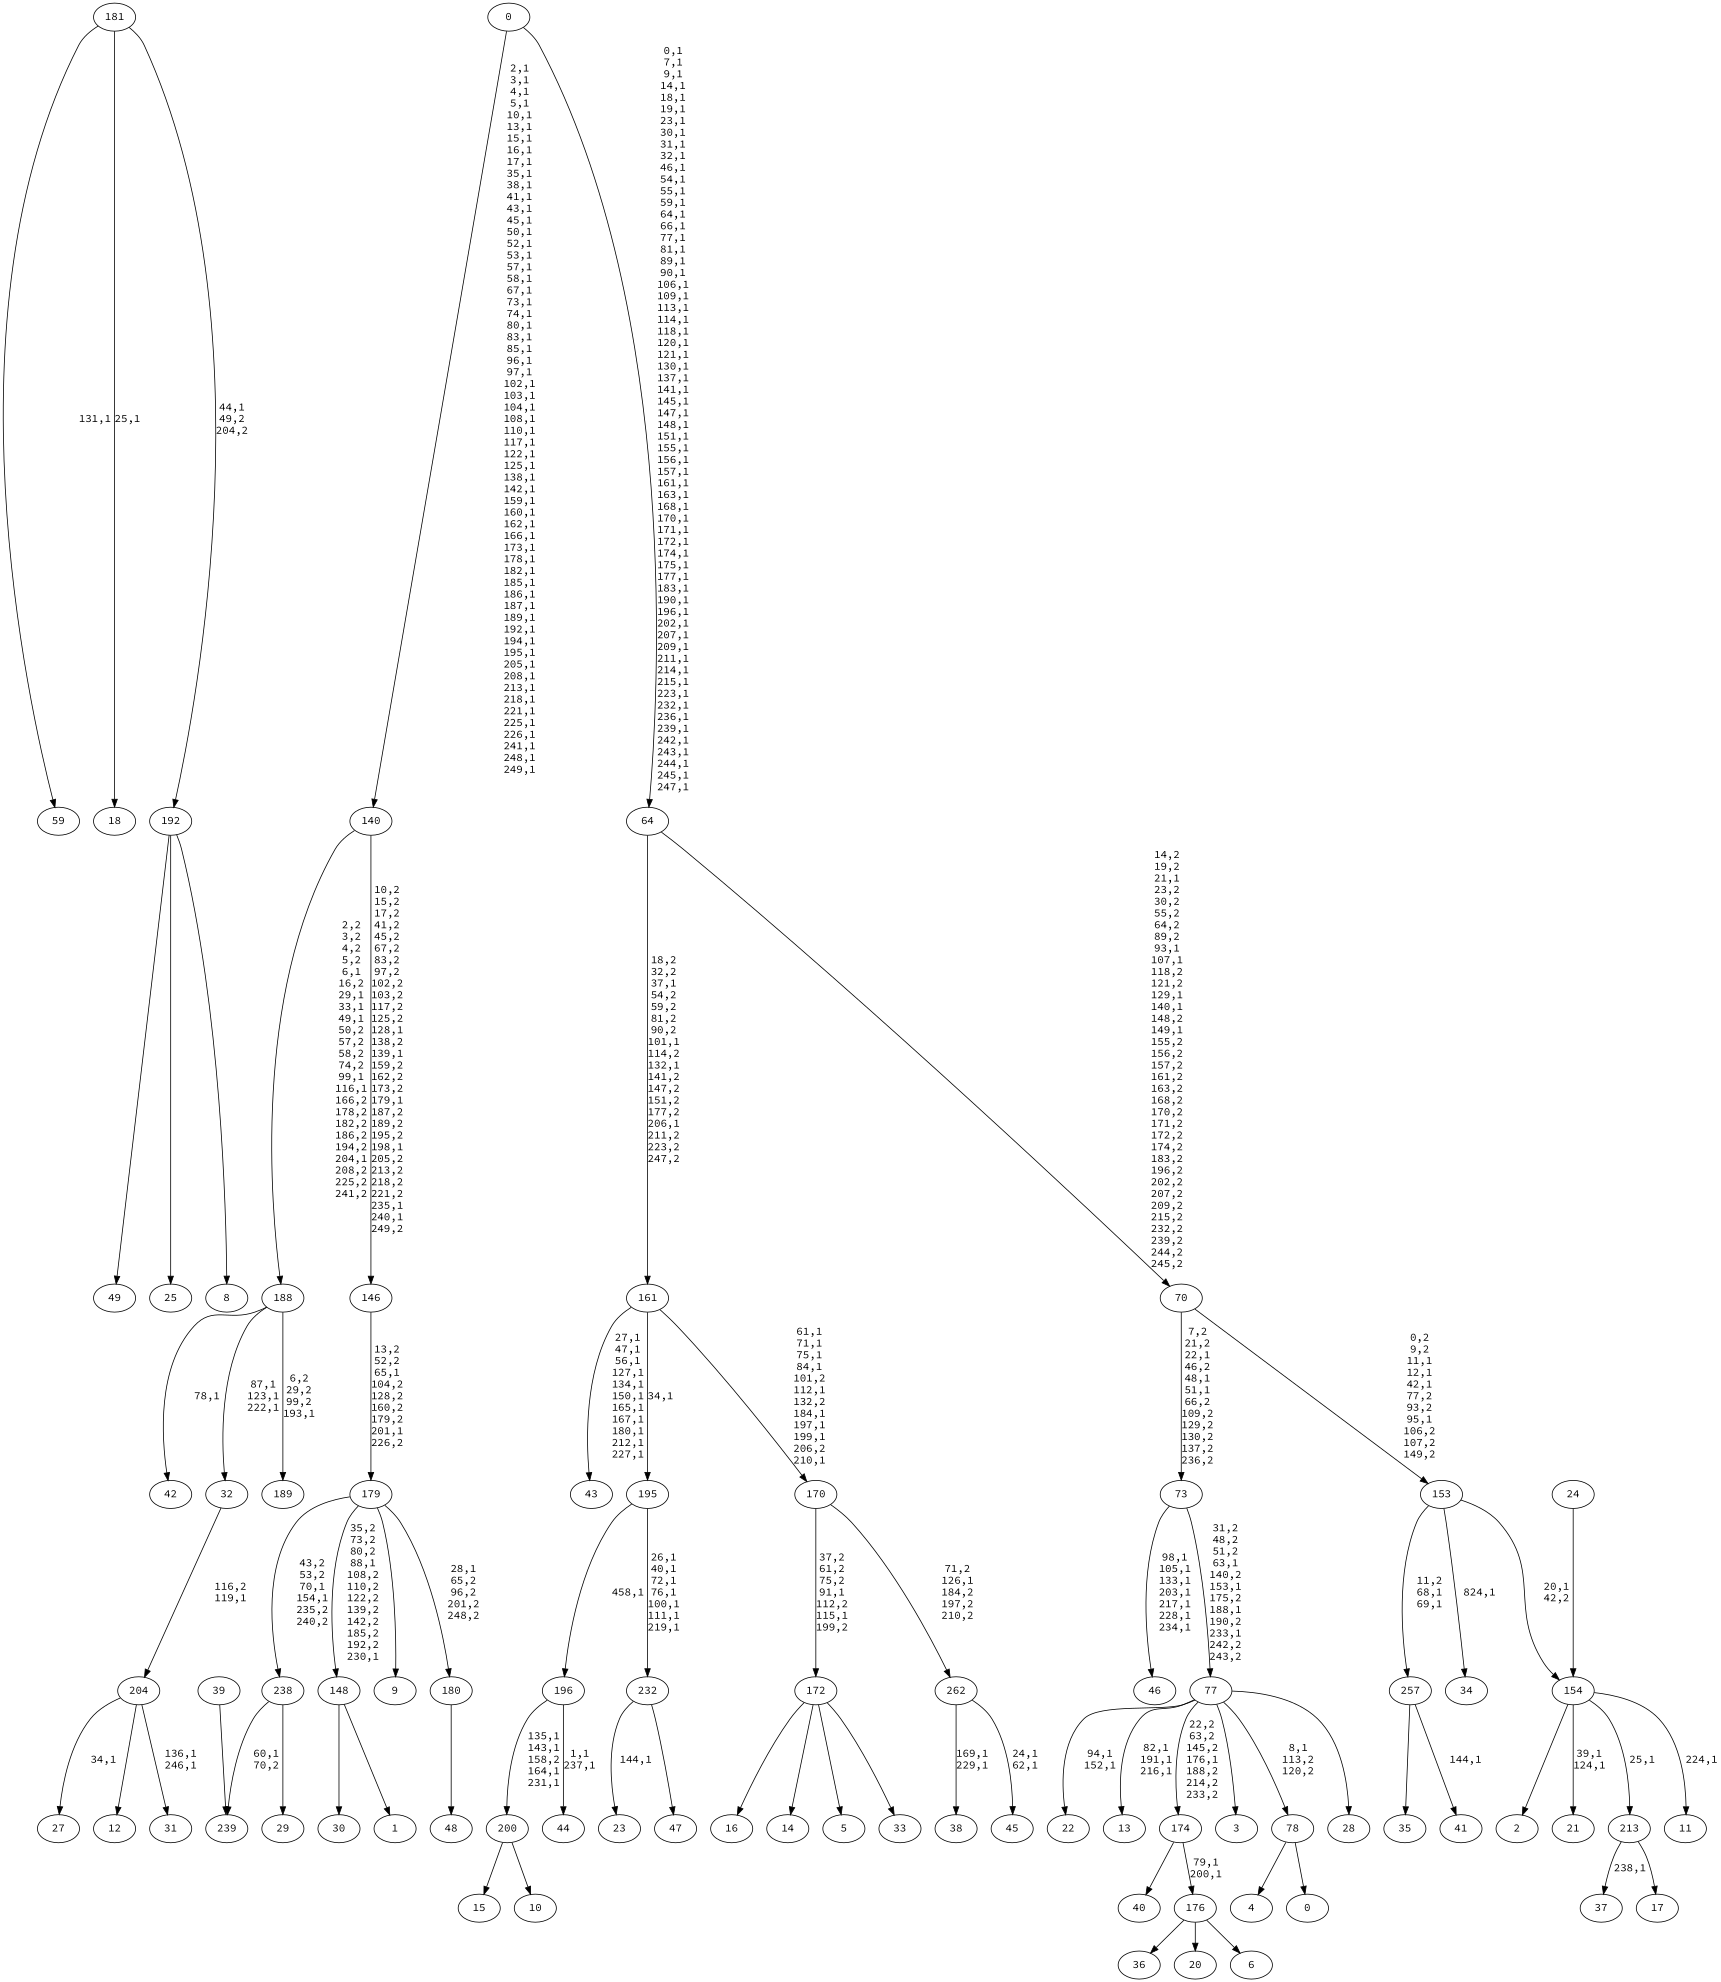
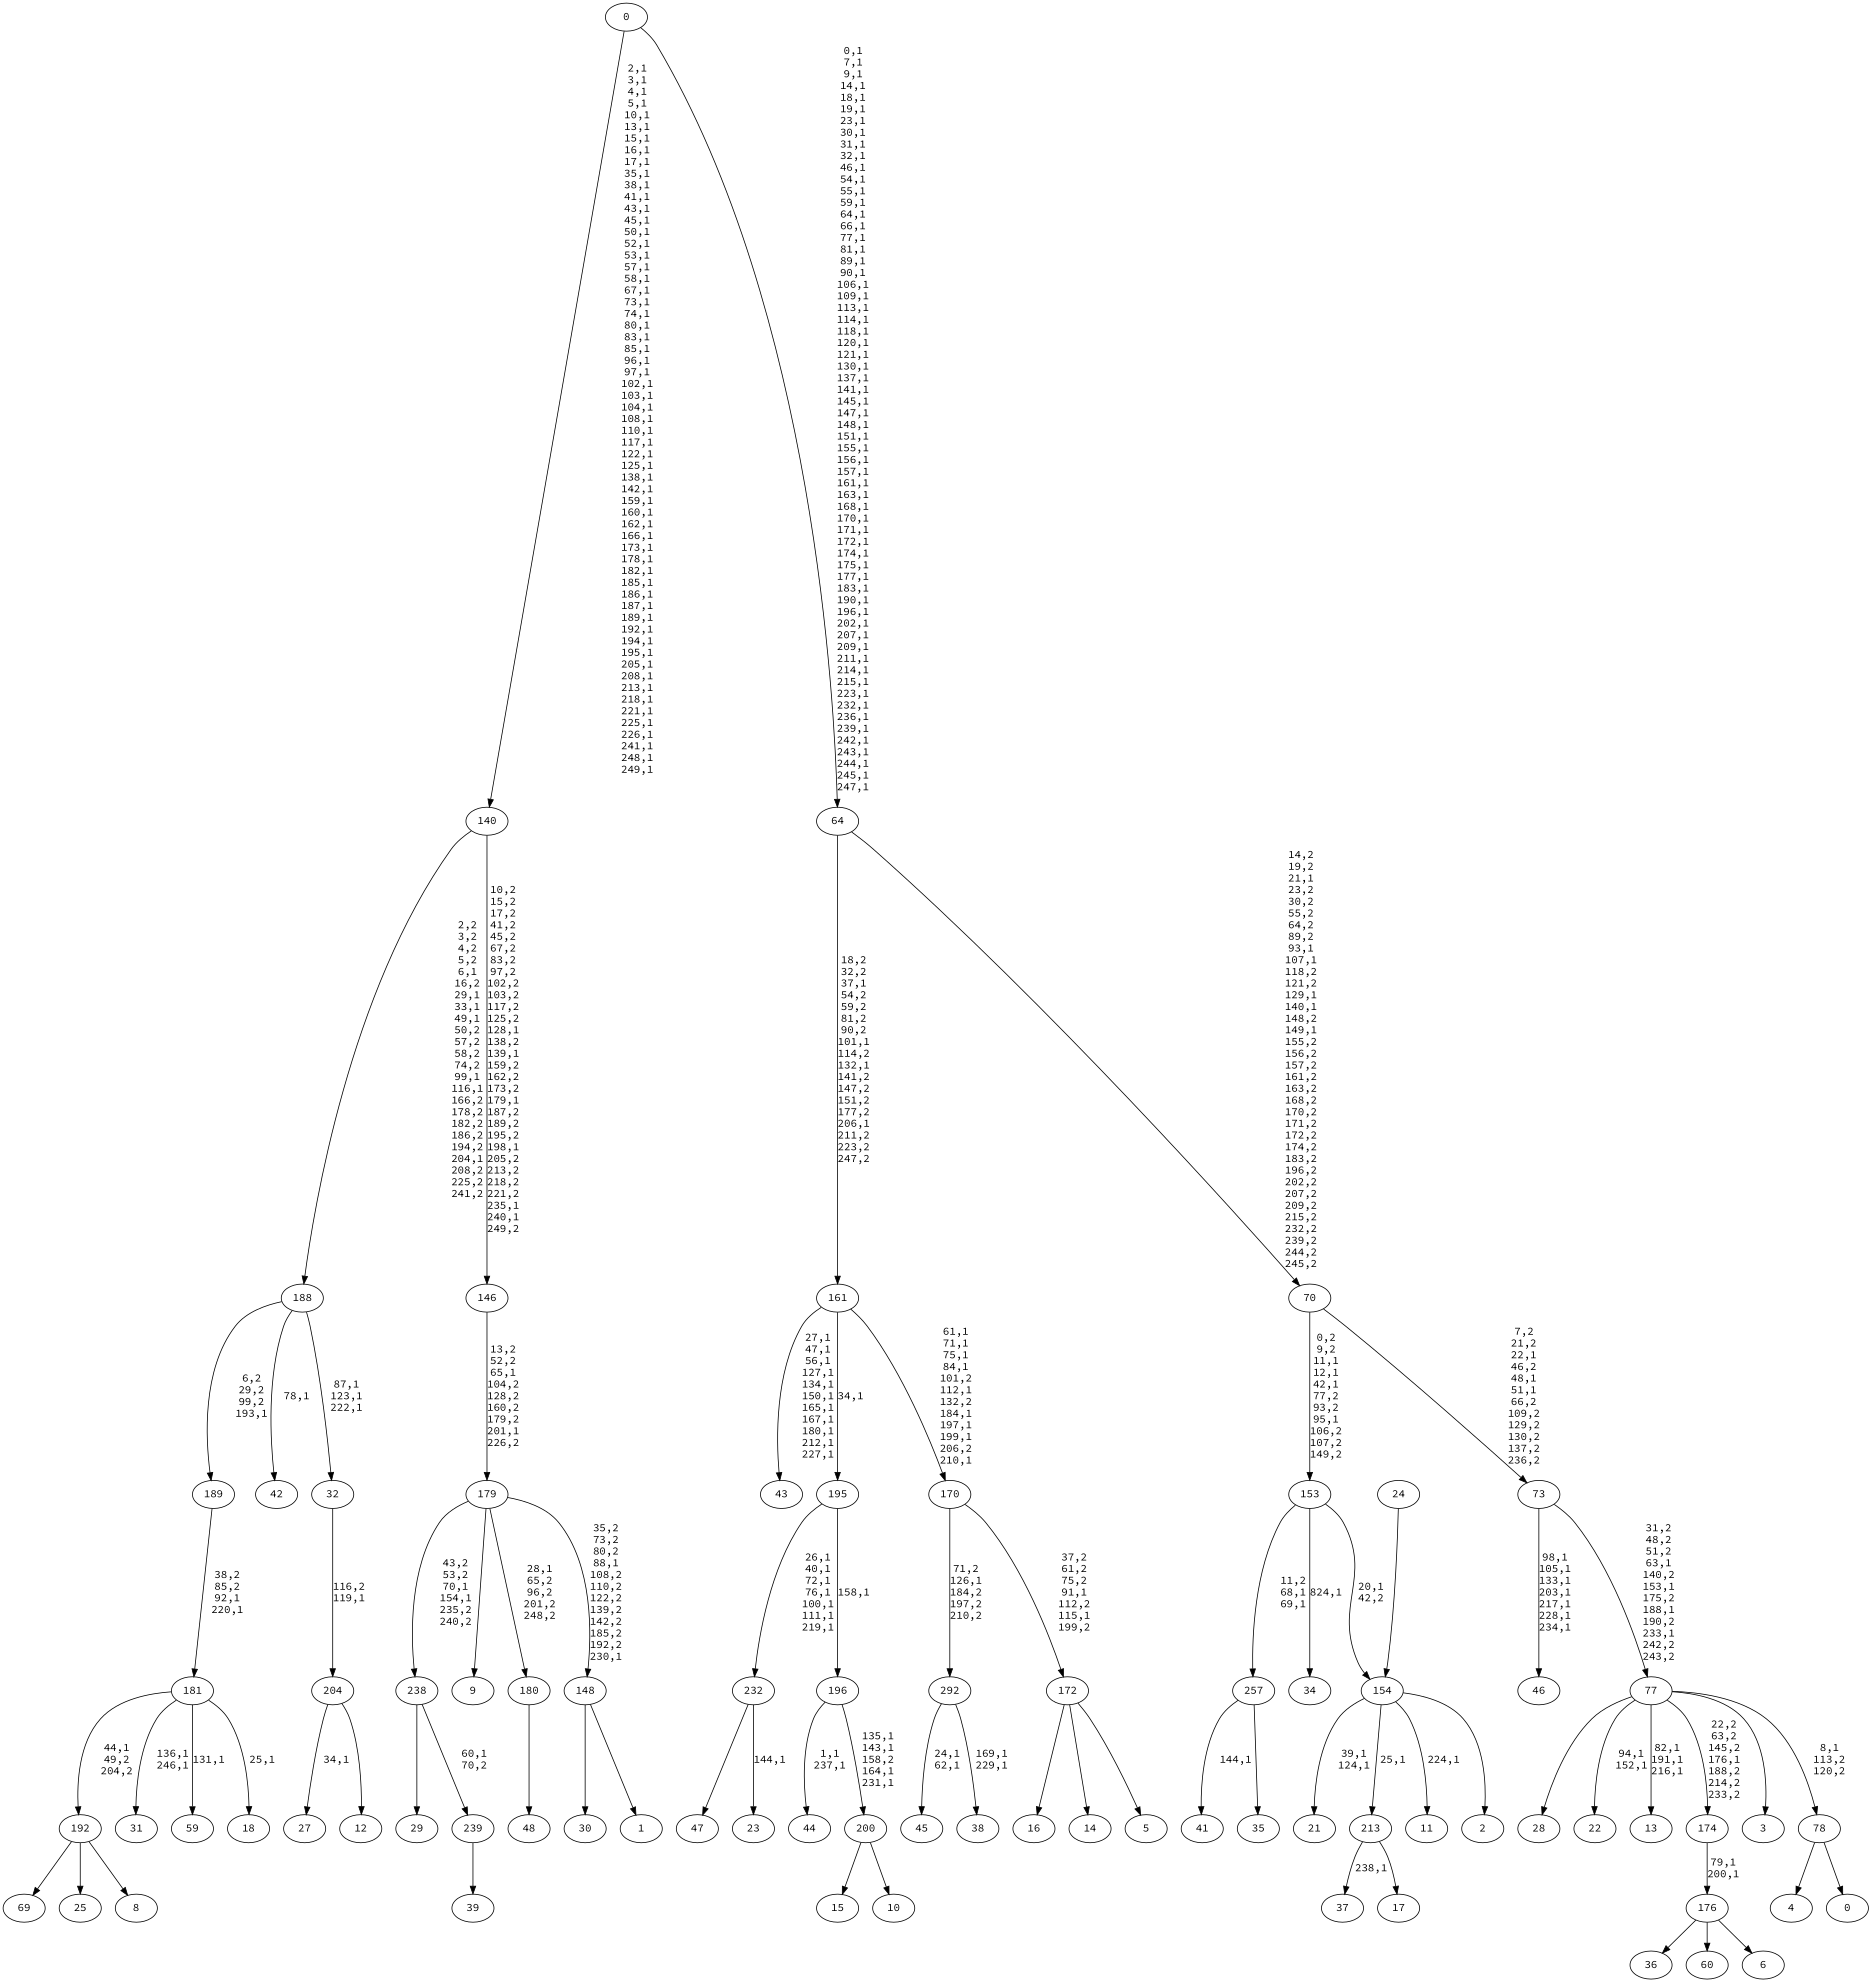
(115, 1298) -> (24, 1908)
none -> (203, 1589)
(628, 1593) -> (854, 1593)
(956, 1691) -> (950, 1691)
(154, 1756) -> (144, 1748)
(223, 1756) -> (473, 1865)
(900, 1829) -> none
(1139, 1908) -> none
(1195, 1965) -> (1707, 1965)
